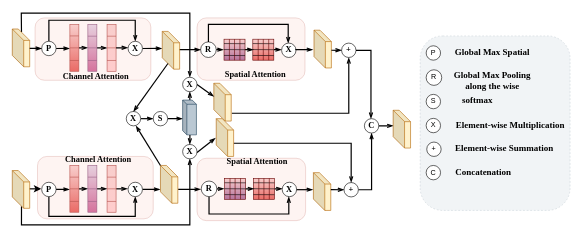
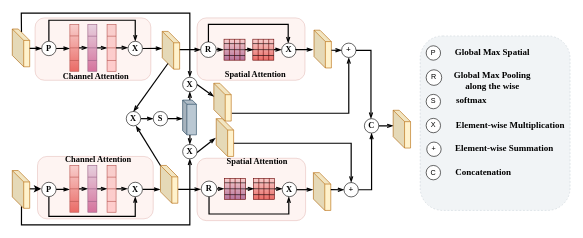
(477, 100) -> (471, 100)
